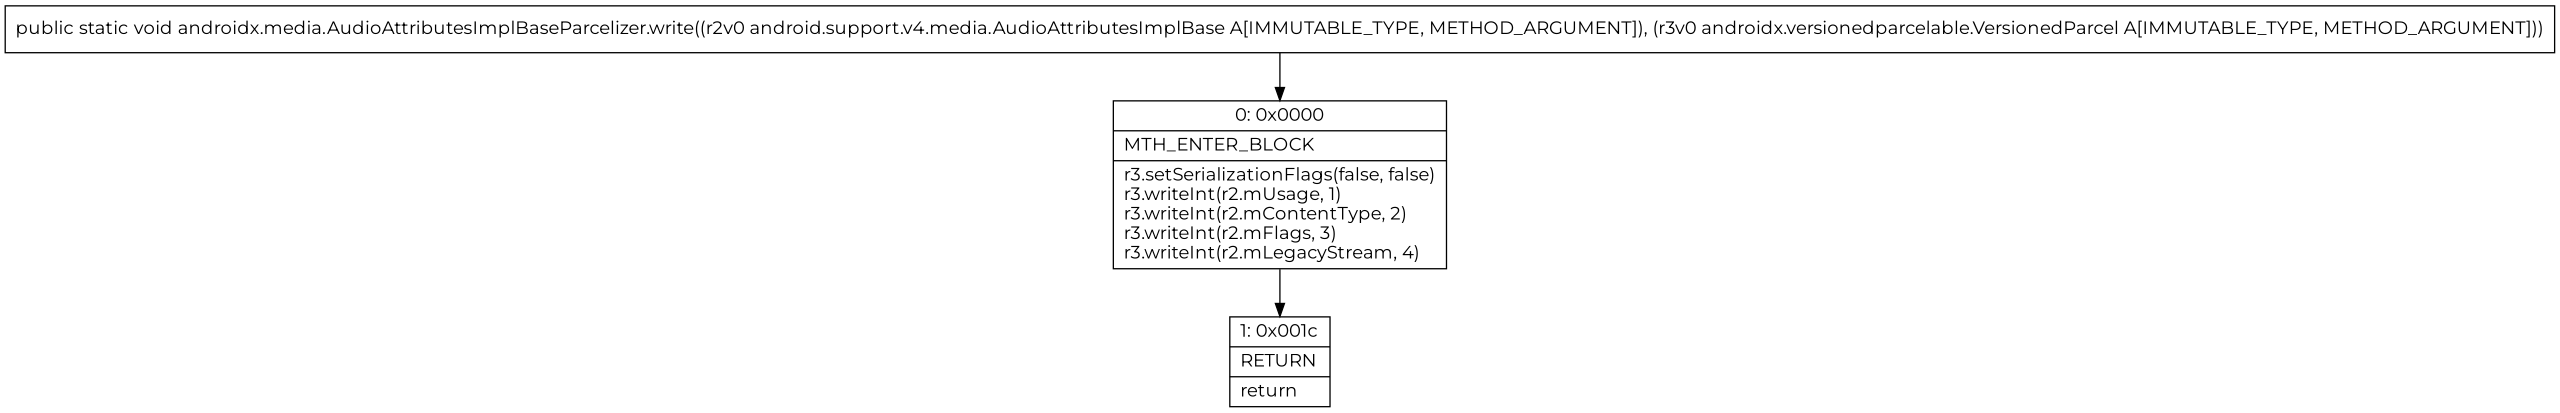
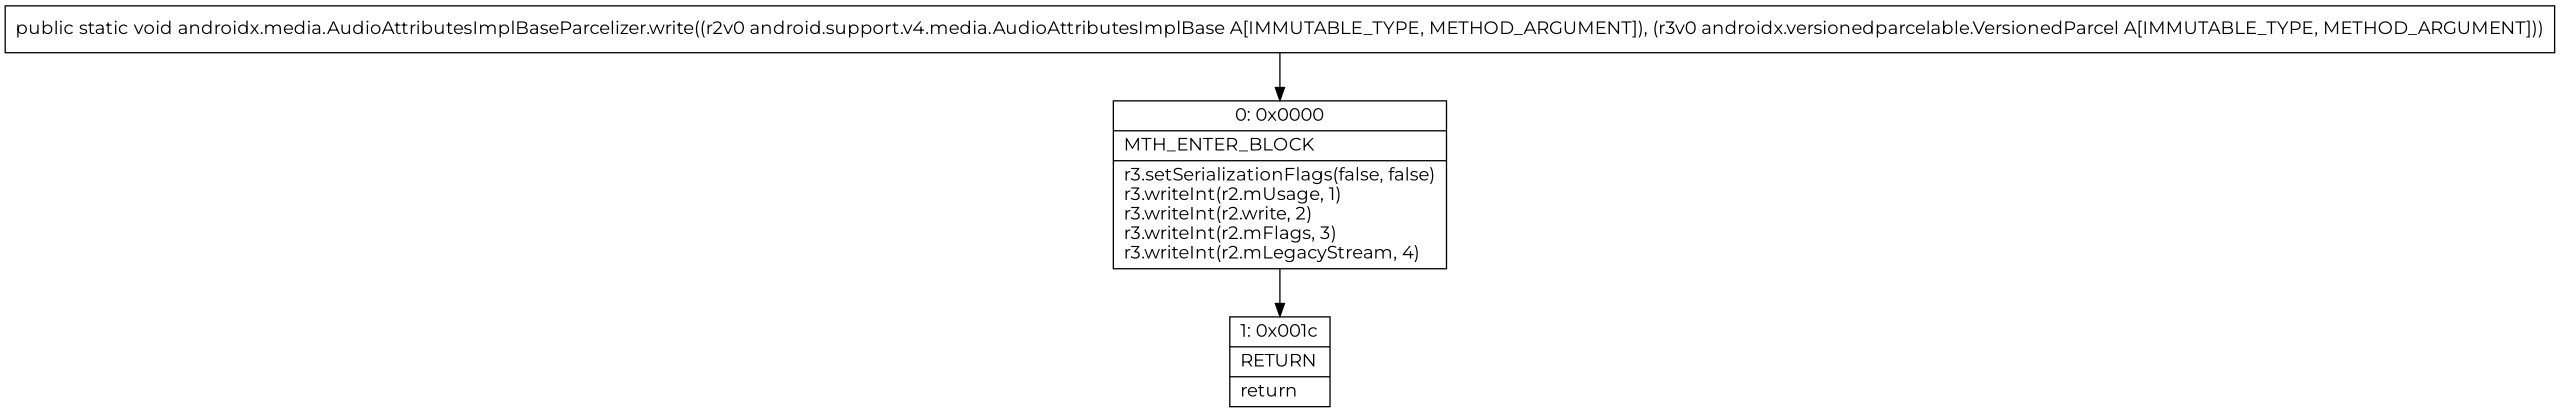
(1266, 214) -> (1218, 214)
